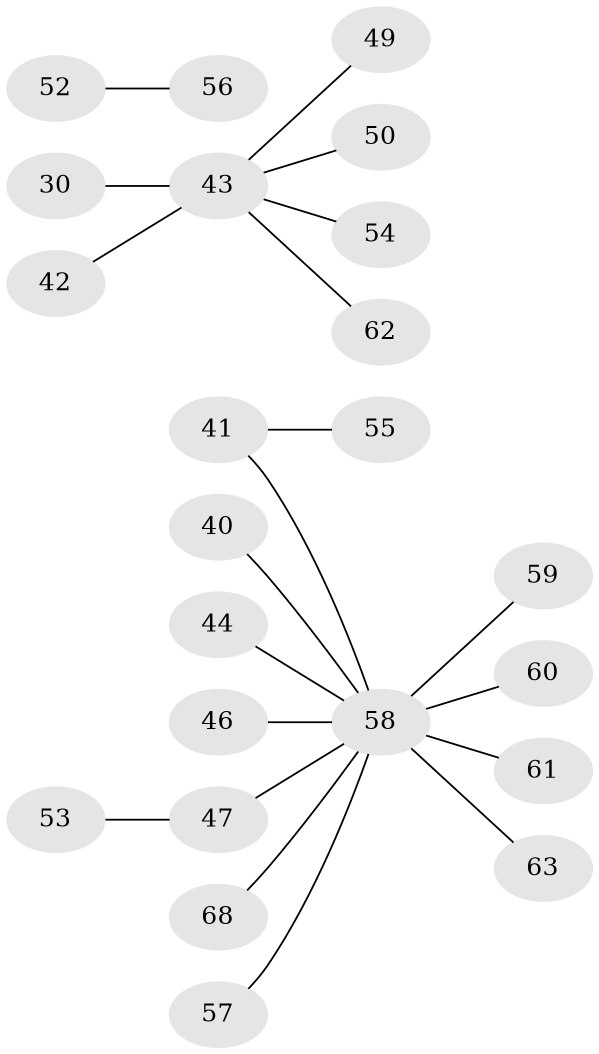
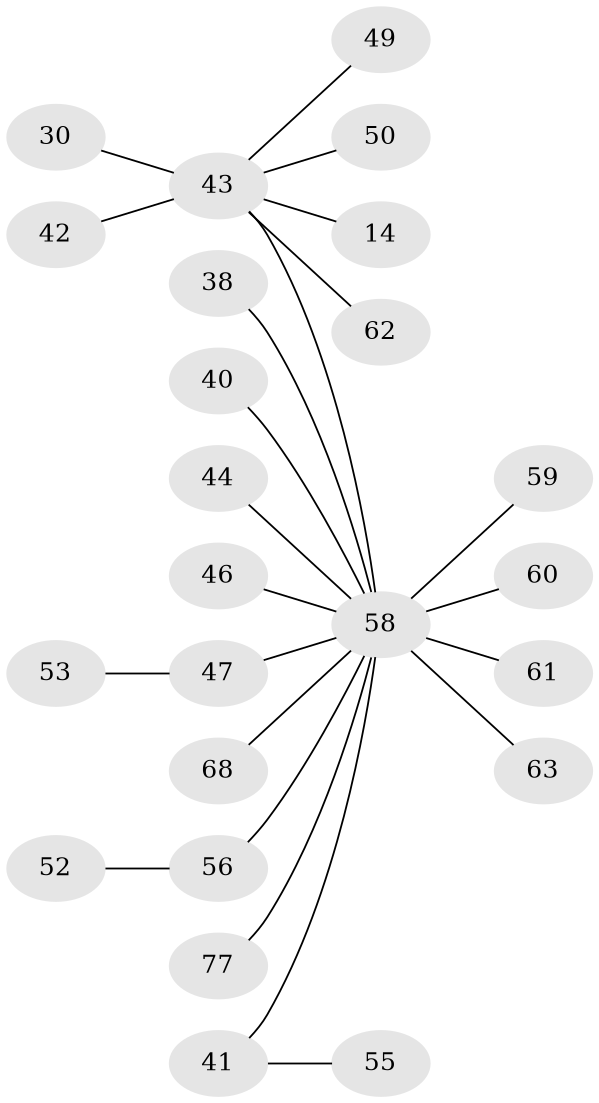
(381, 235) -> (381, 235)
none -> (218, 283)
none -> (333, 394)
none -> (312, 753)
(218, 1015) -> (218, 966)
